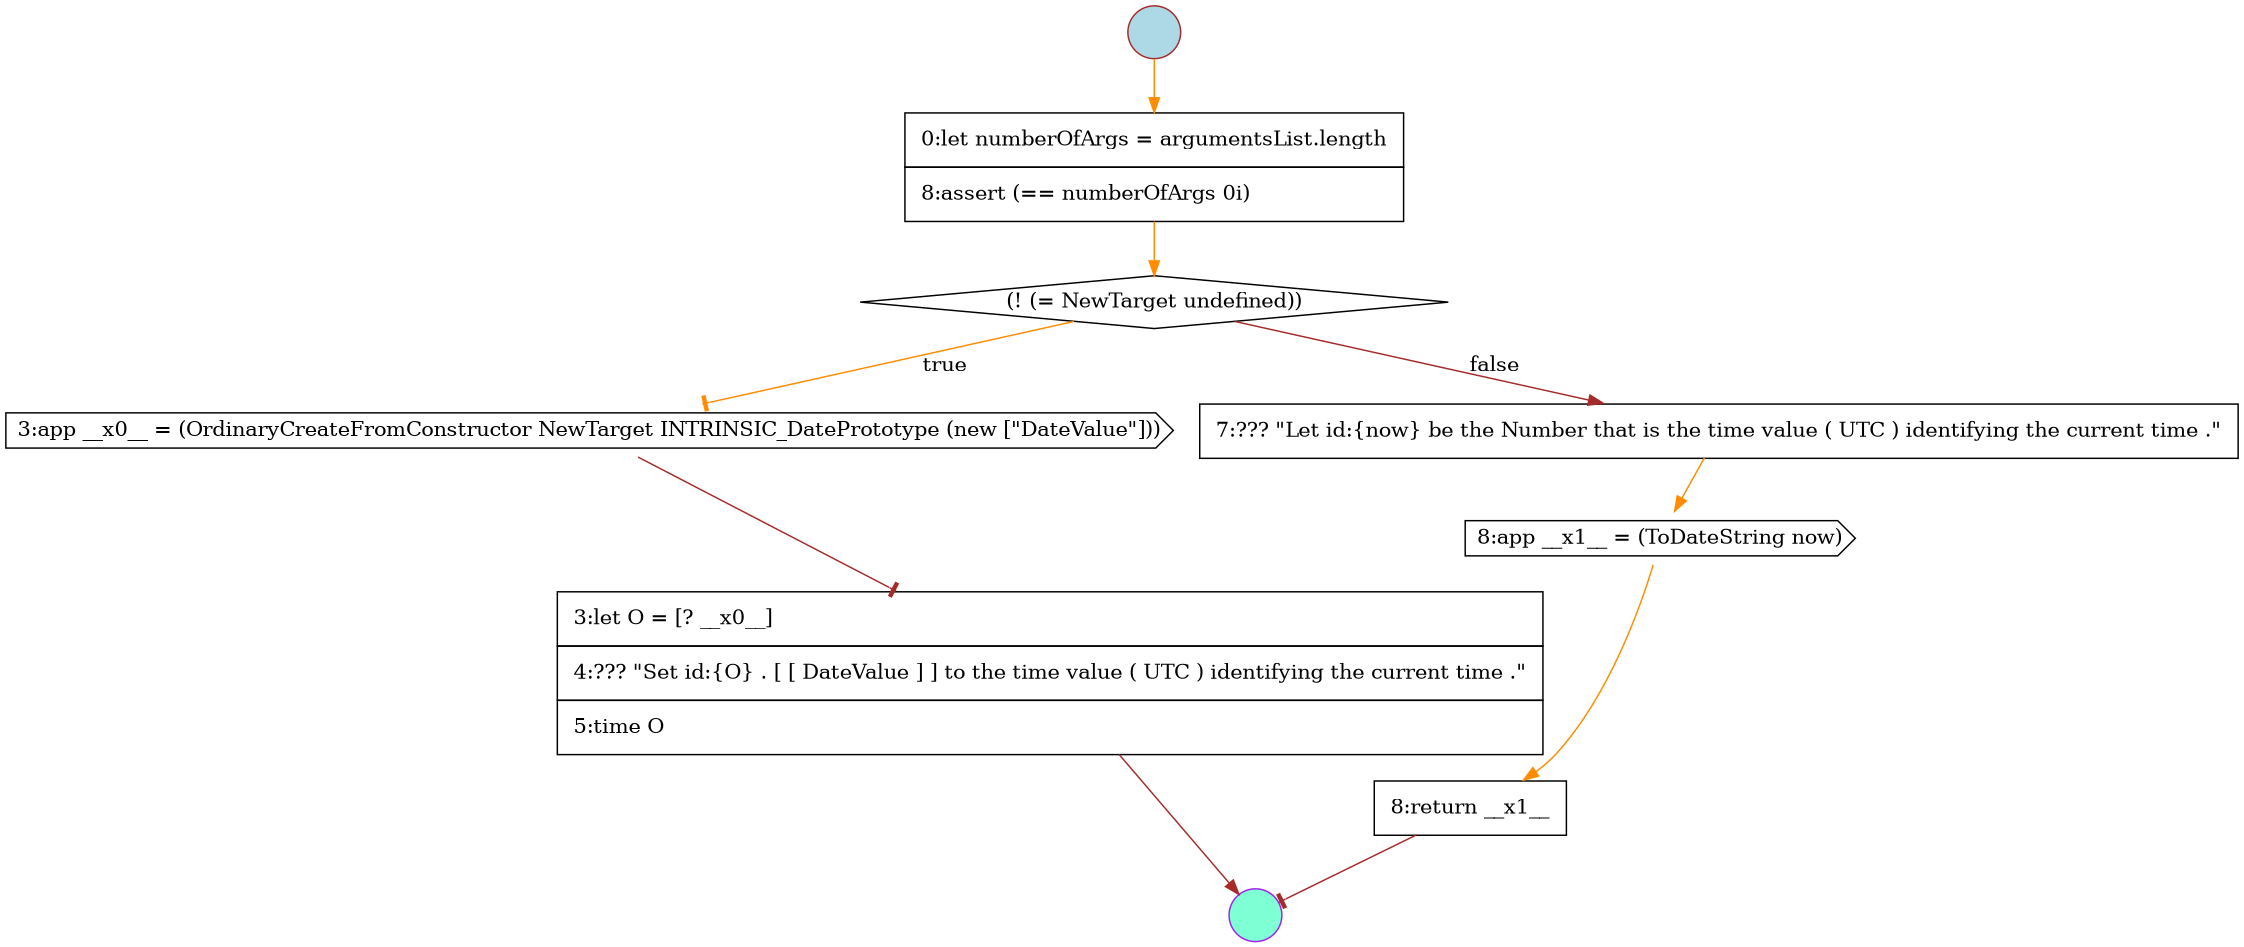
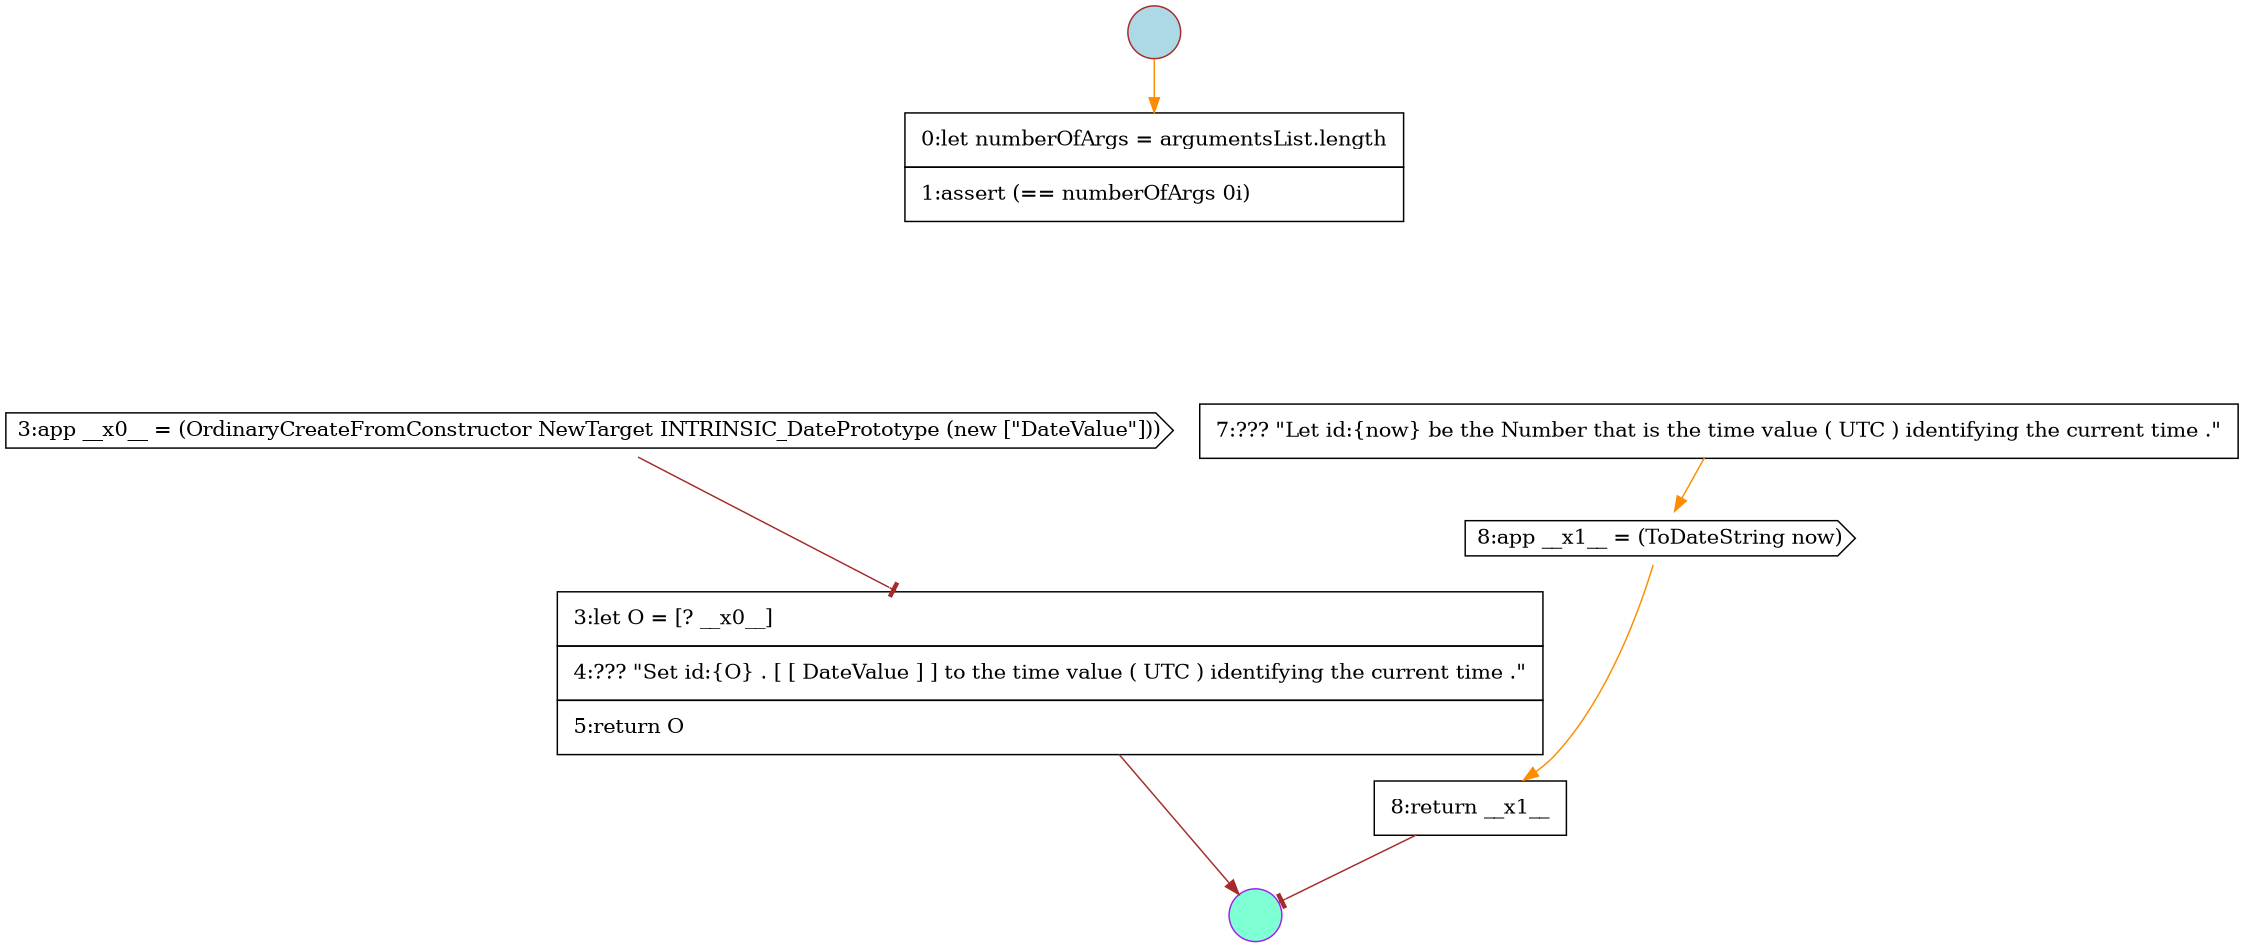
(1086, 194) -> (1086, 194)
(1154, 302) -> none
(619, 727) -> (629, 727)
